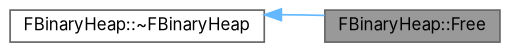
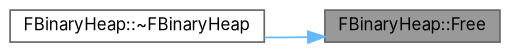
(303, 15) -> (286, 37)
